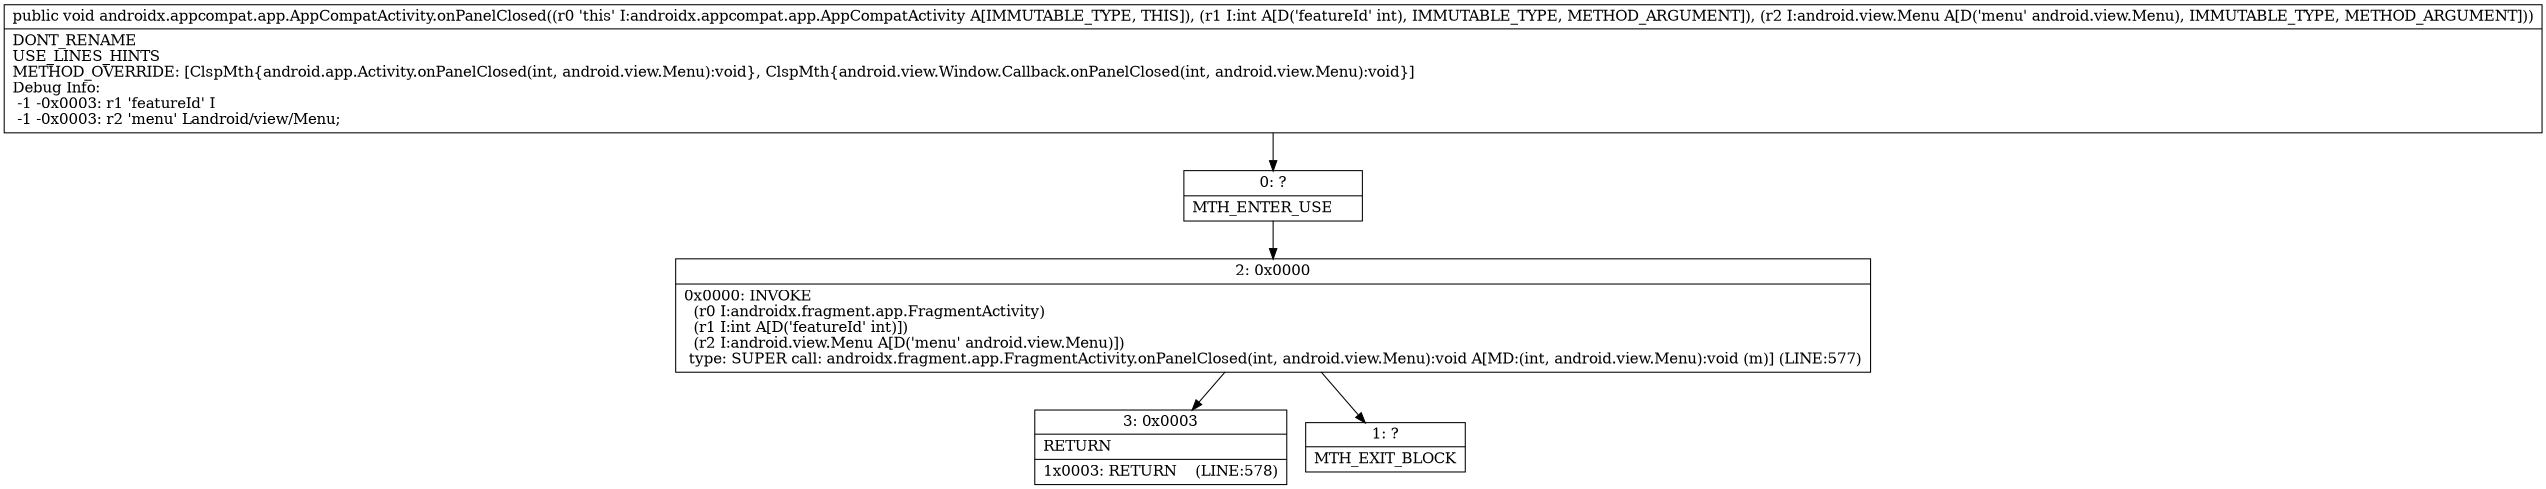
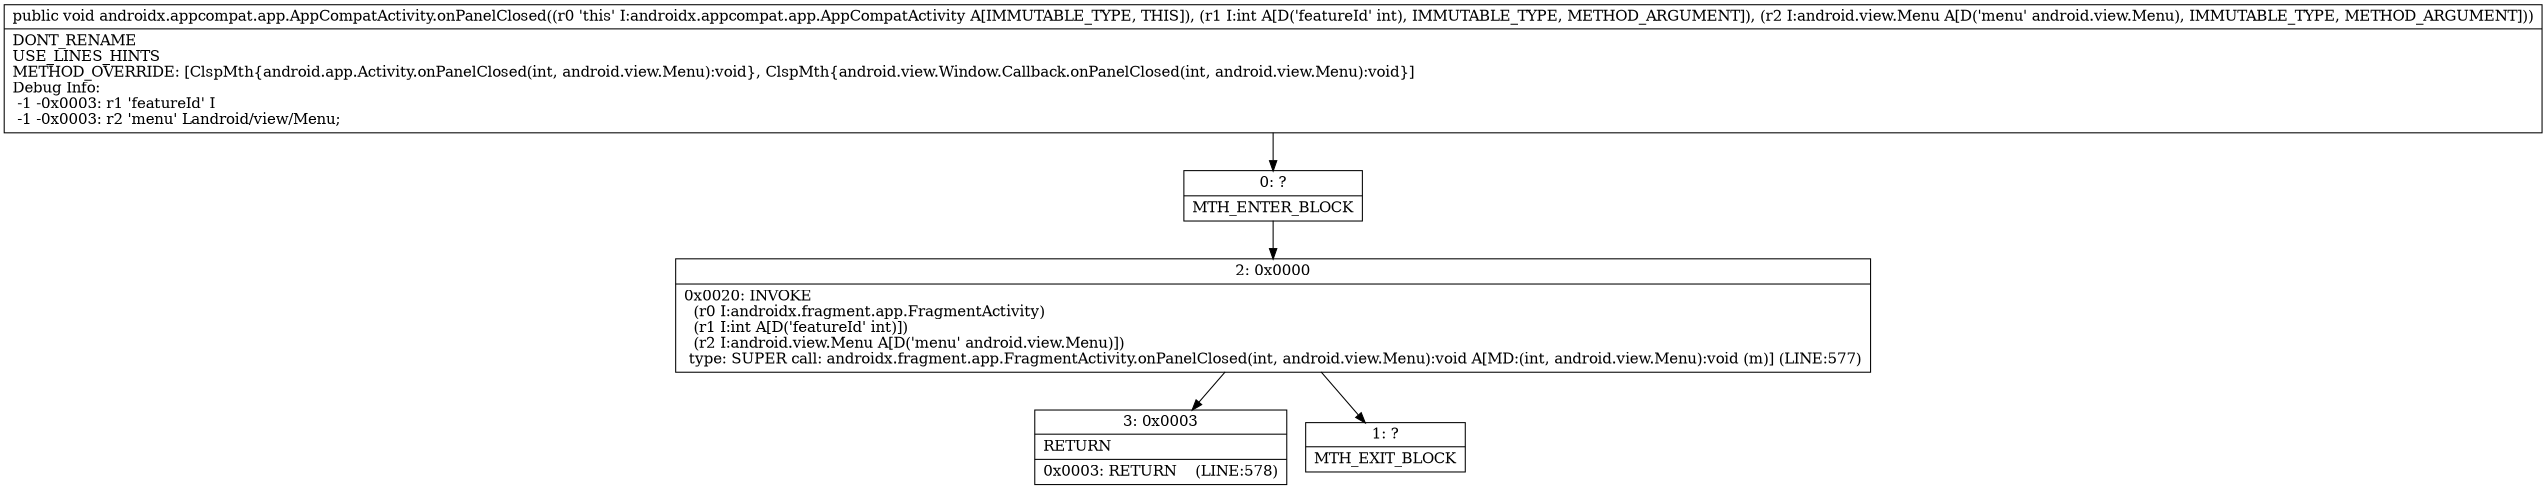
(1263, 208) -> (1273, 208)
(753, 296) -> (753, 296)
(1161, 471) -> (1161, 471)
